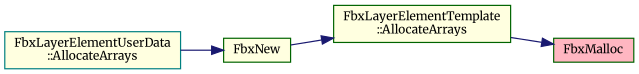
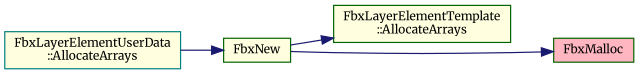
(526, 40) -> (416, 54)
